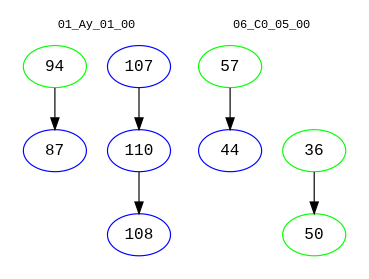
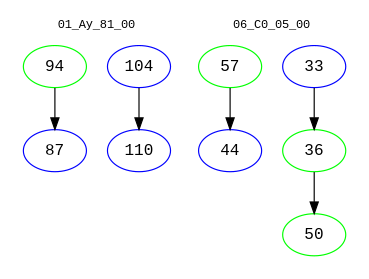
(97, 25) -> (97, 25)
(139, 67) -> (139, 67)
none -> (314, 67)
(139, 235) -> none
